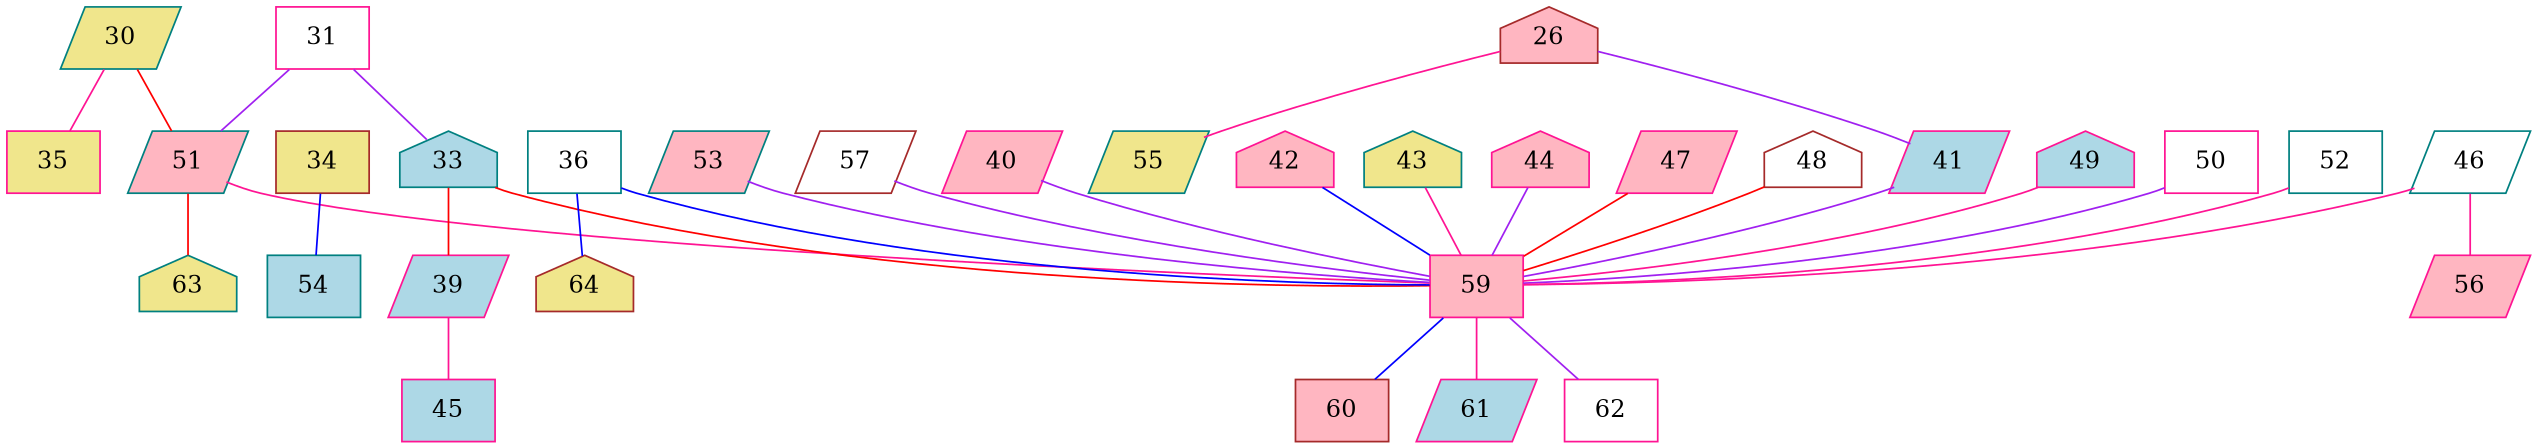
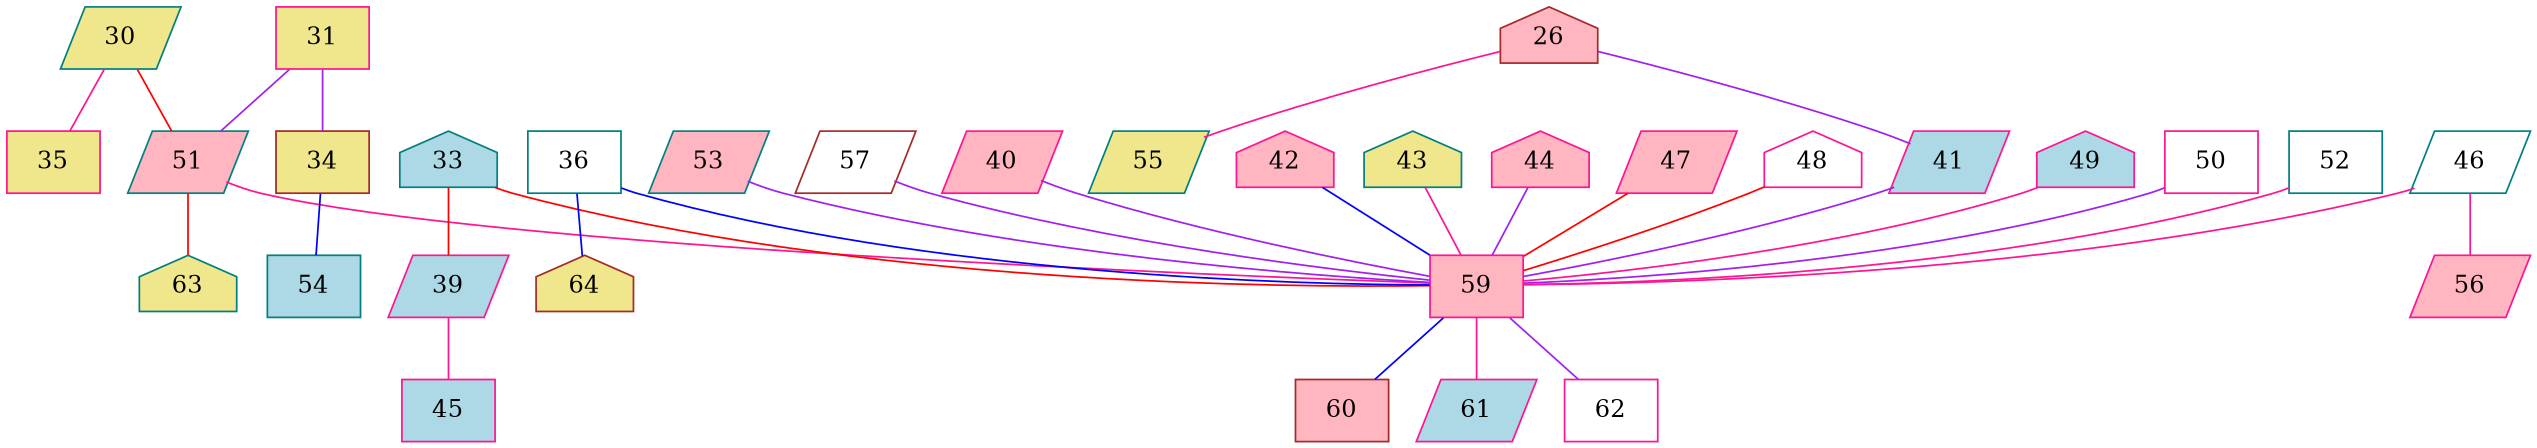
(323, 38) -> (323, 38)
(390, 105) -> (323, 100)
(1813, 162) -> (1813, 162)
